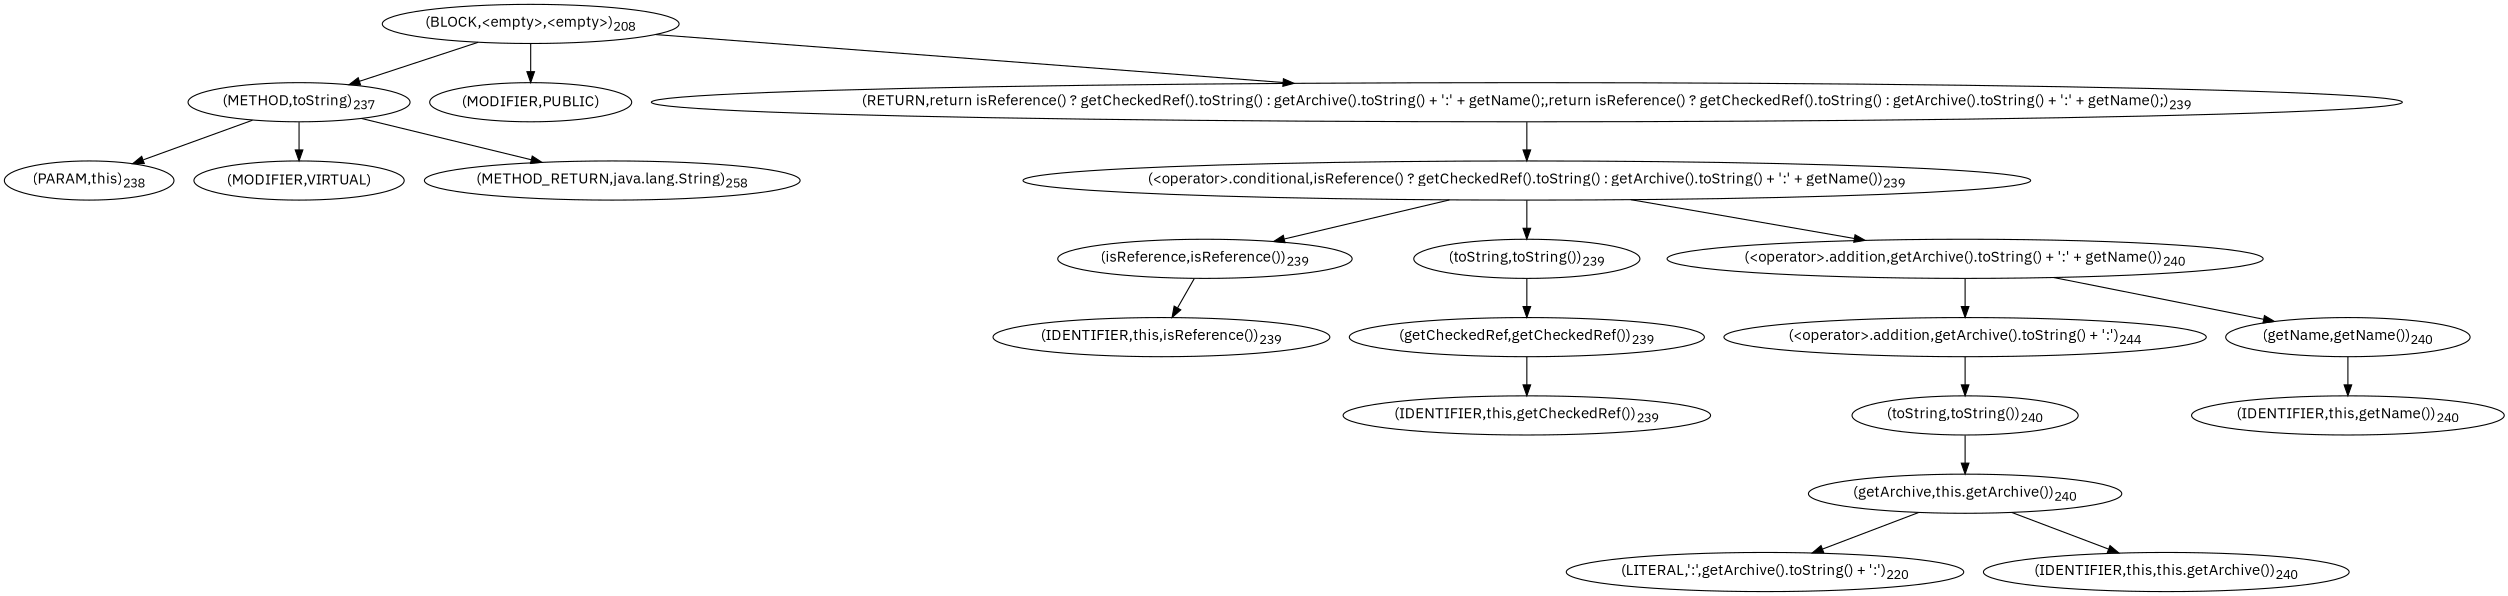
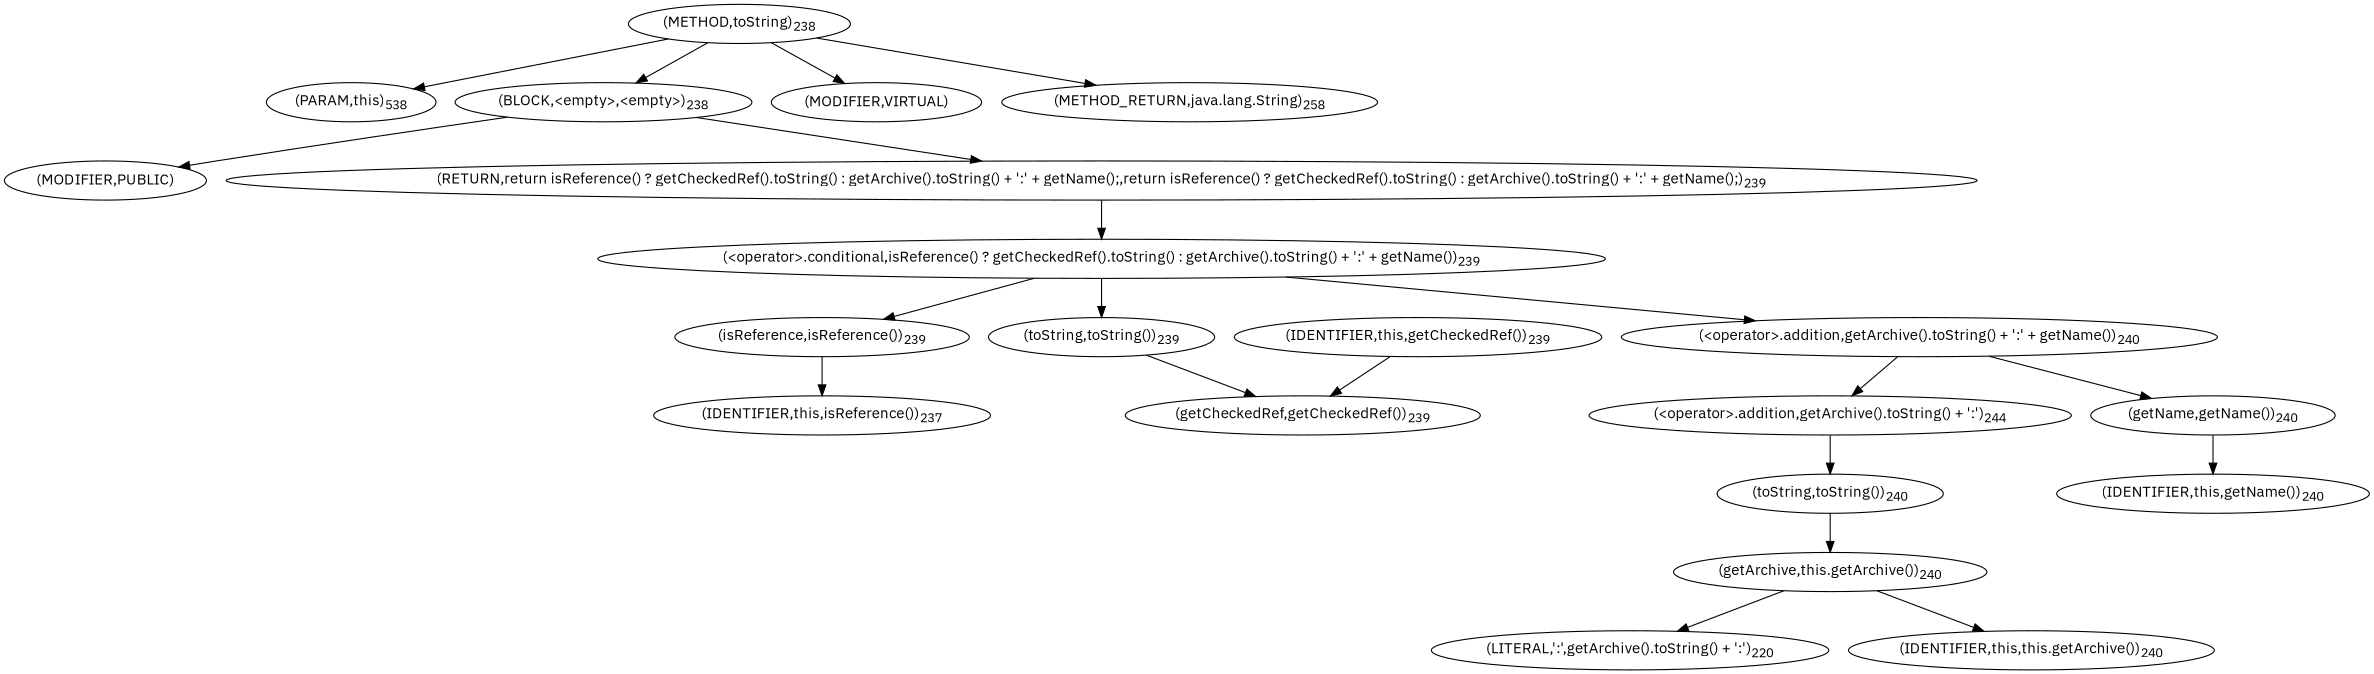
(625, 22) -> (698, 101)
(419, 62) -> (677, 60)
(364, 101) -> (805, 22)
(134, 179) -> (396, 101)
(1271, 335) -> (931, 414)
(1527, 371) -> (1365, 373)
